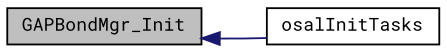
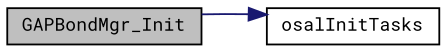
(243, 38) -> (225, 14)
